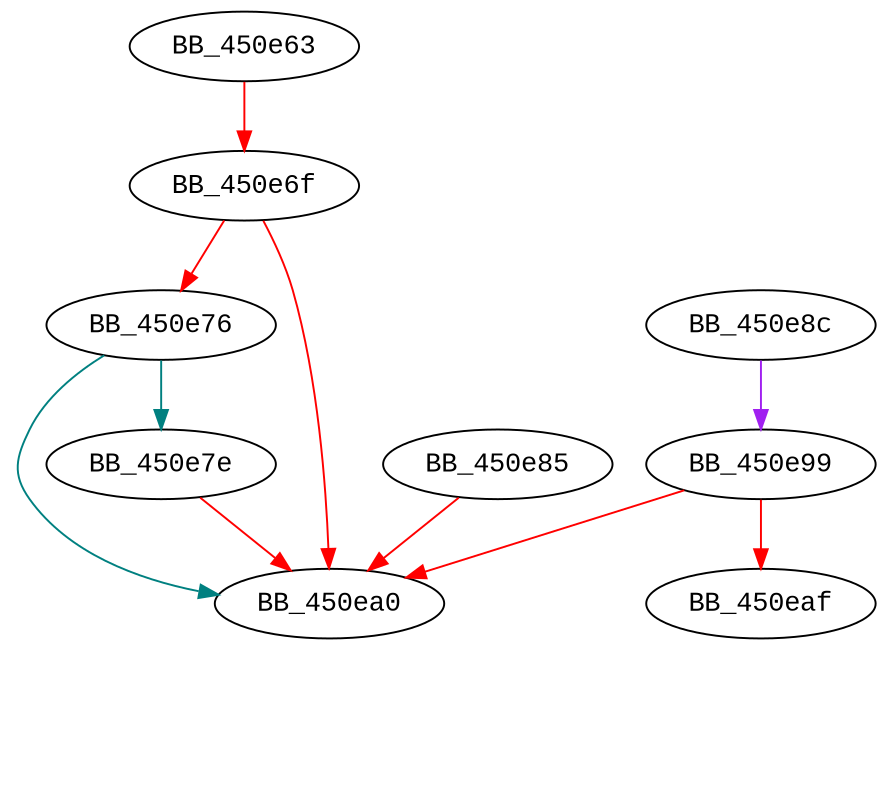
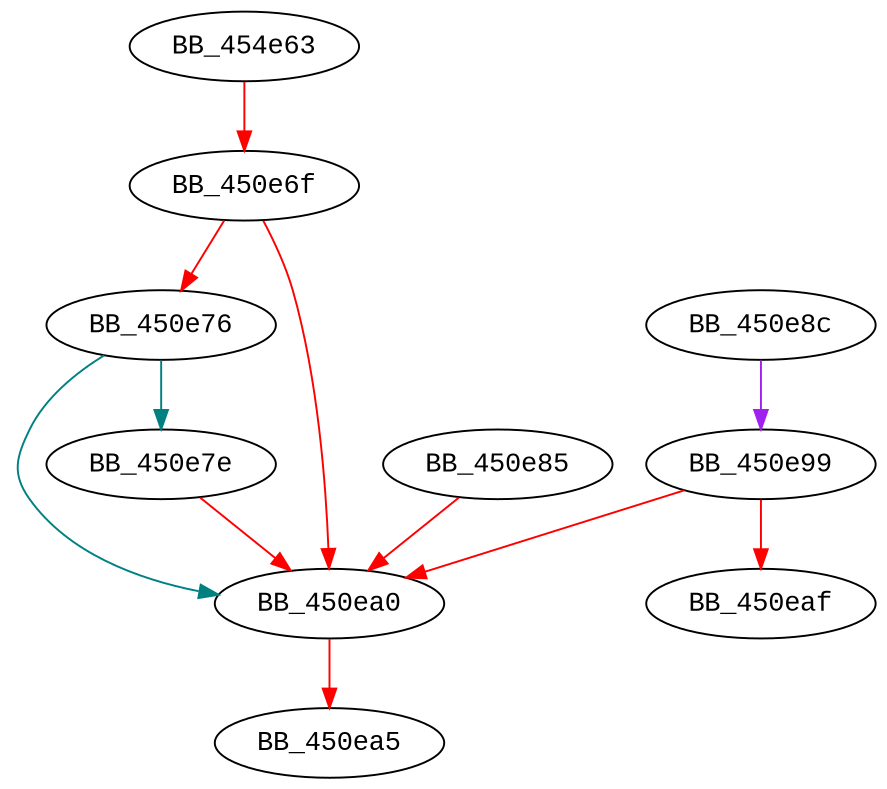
(244, 46) -> (244, 46)
none -> (330, 743)
